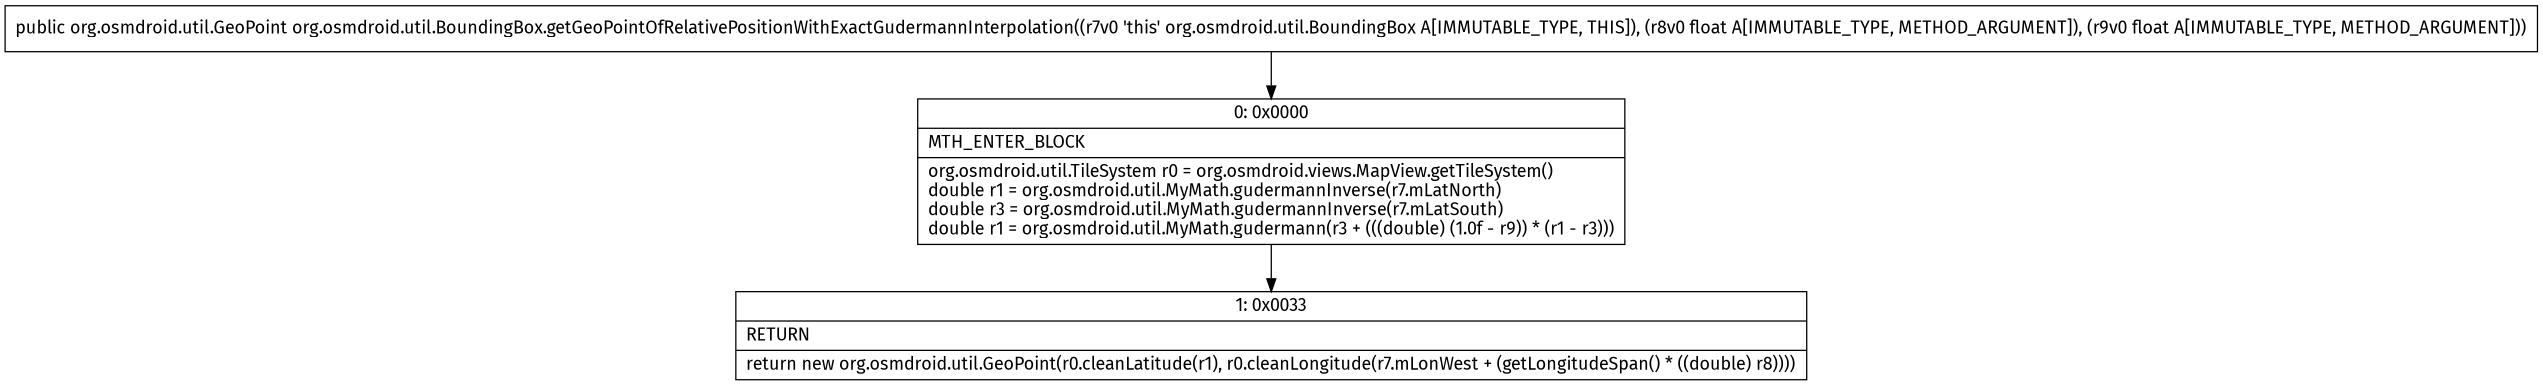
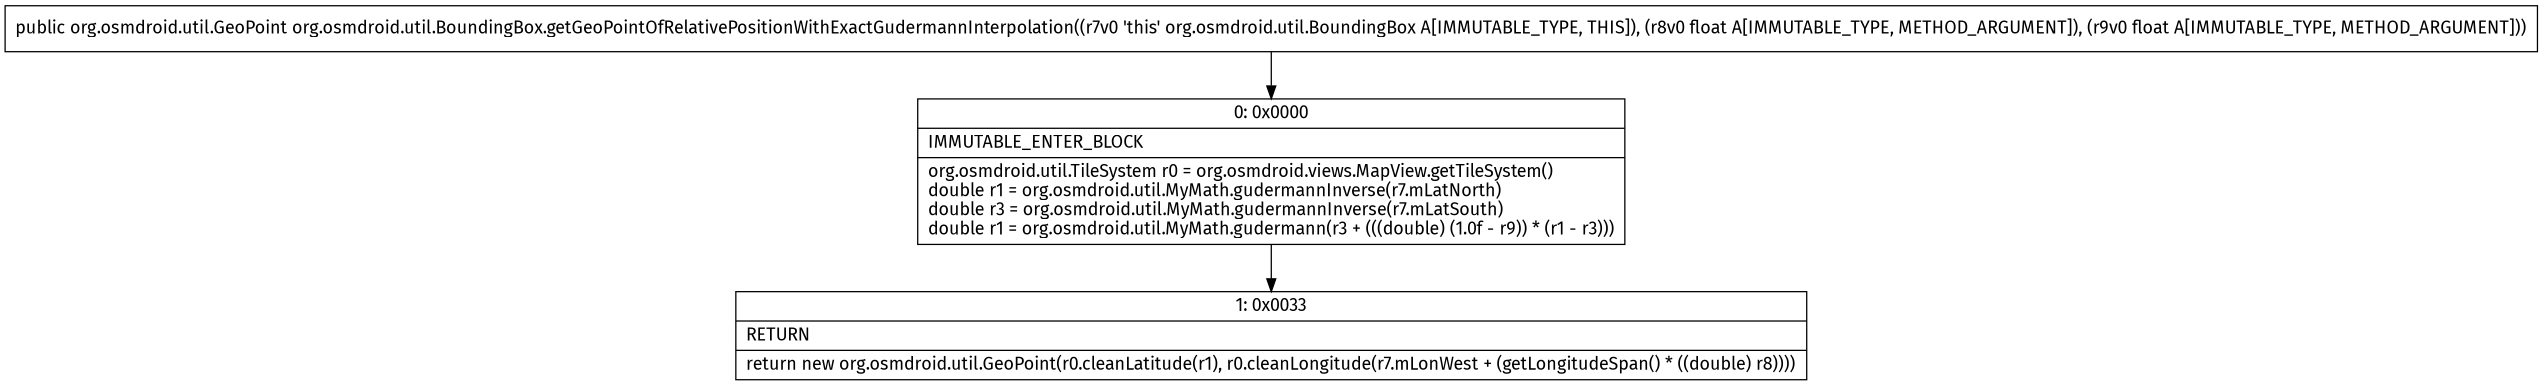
(1007, 142) -> (1036, 142)
